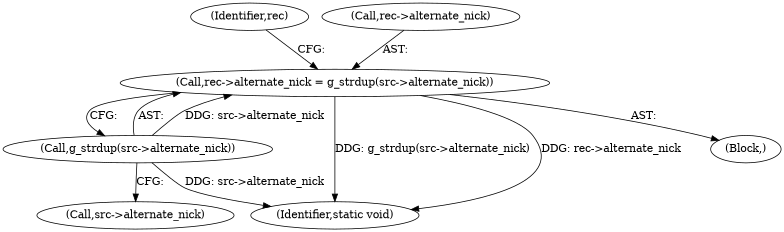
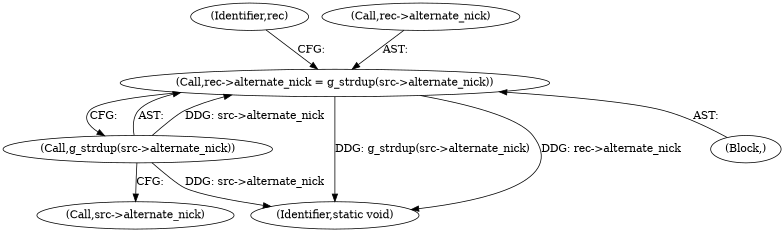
(581, 112) -> (620, 103)
